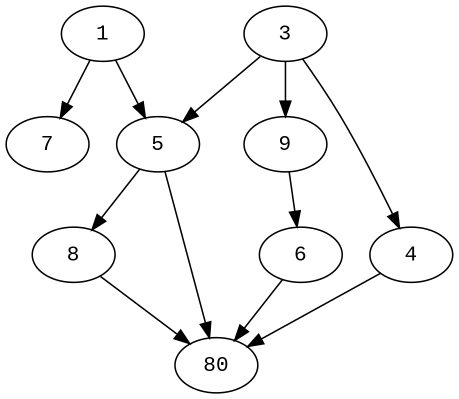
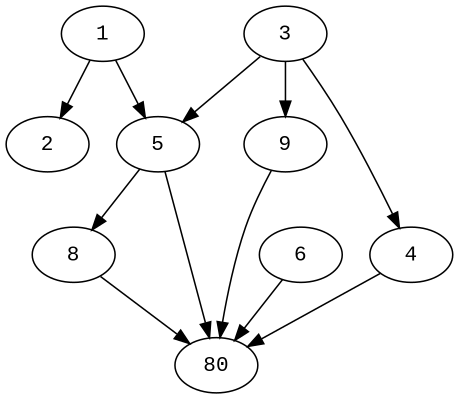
(48, 144) -> (48, 144)
(292, 192) -> (240, 244)
